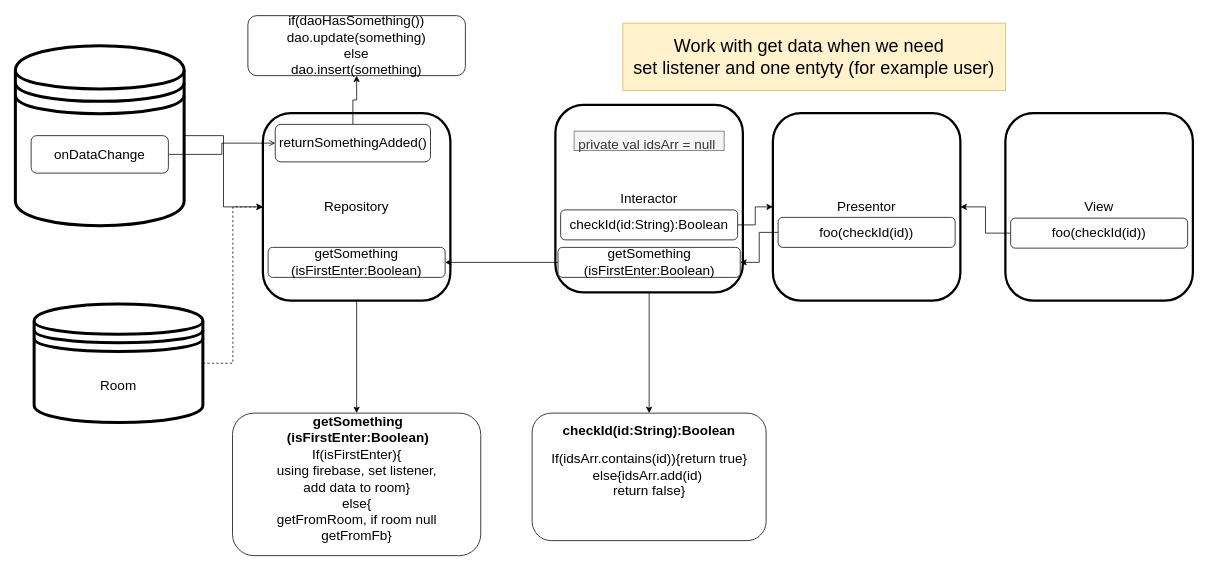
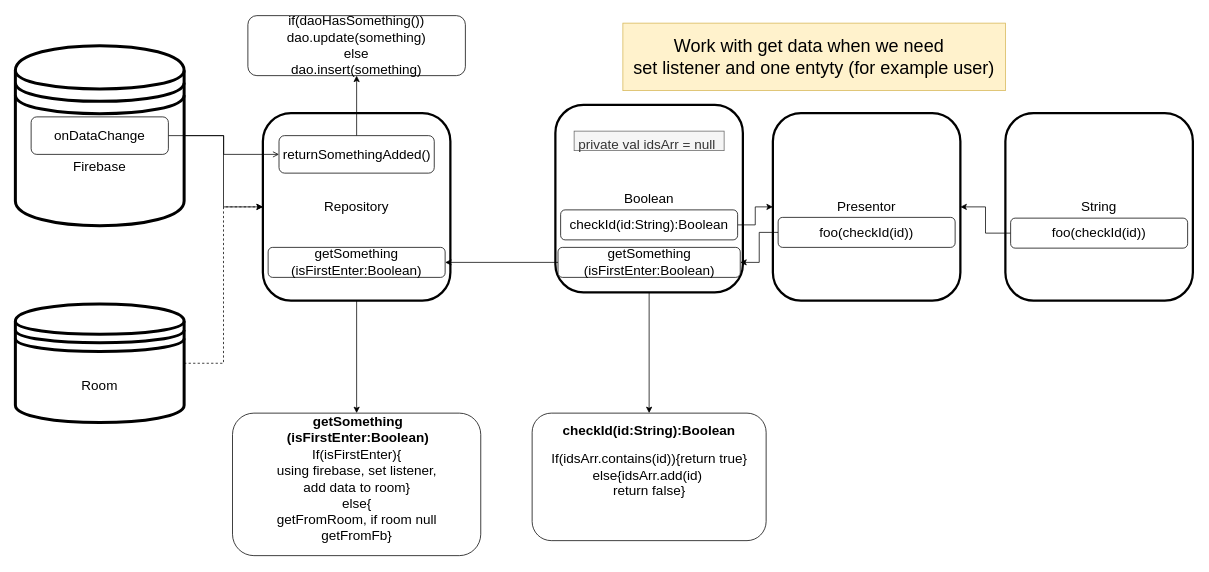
(353, 143) -> (357, 154)
(100, 154) -> (100, 135)
(649, 198) -> (649, 198)
(1099, 207) -> (1099, 207)
(119, 363) -> (100, 363)
